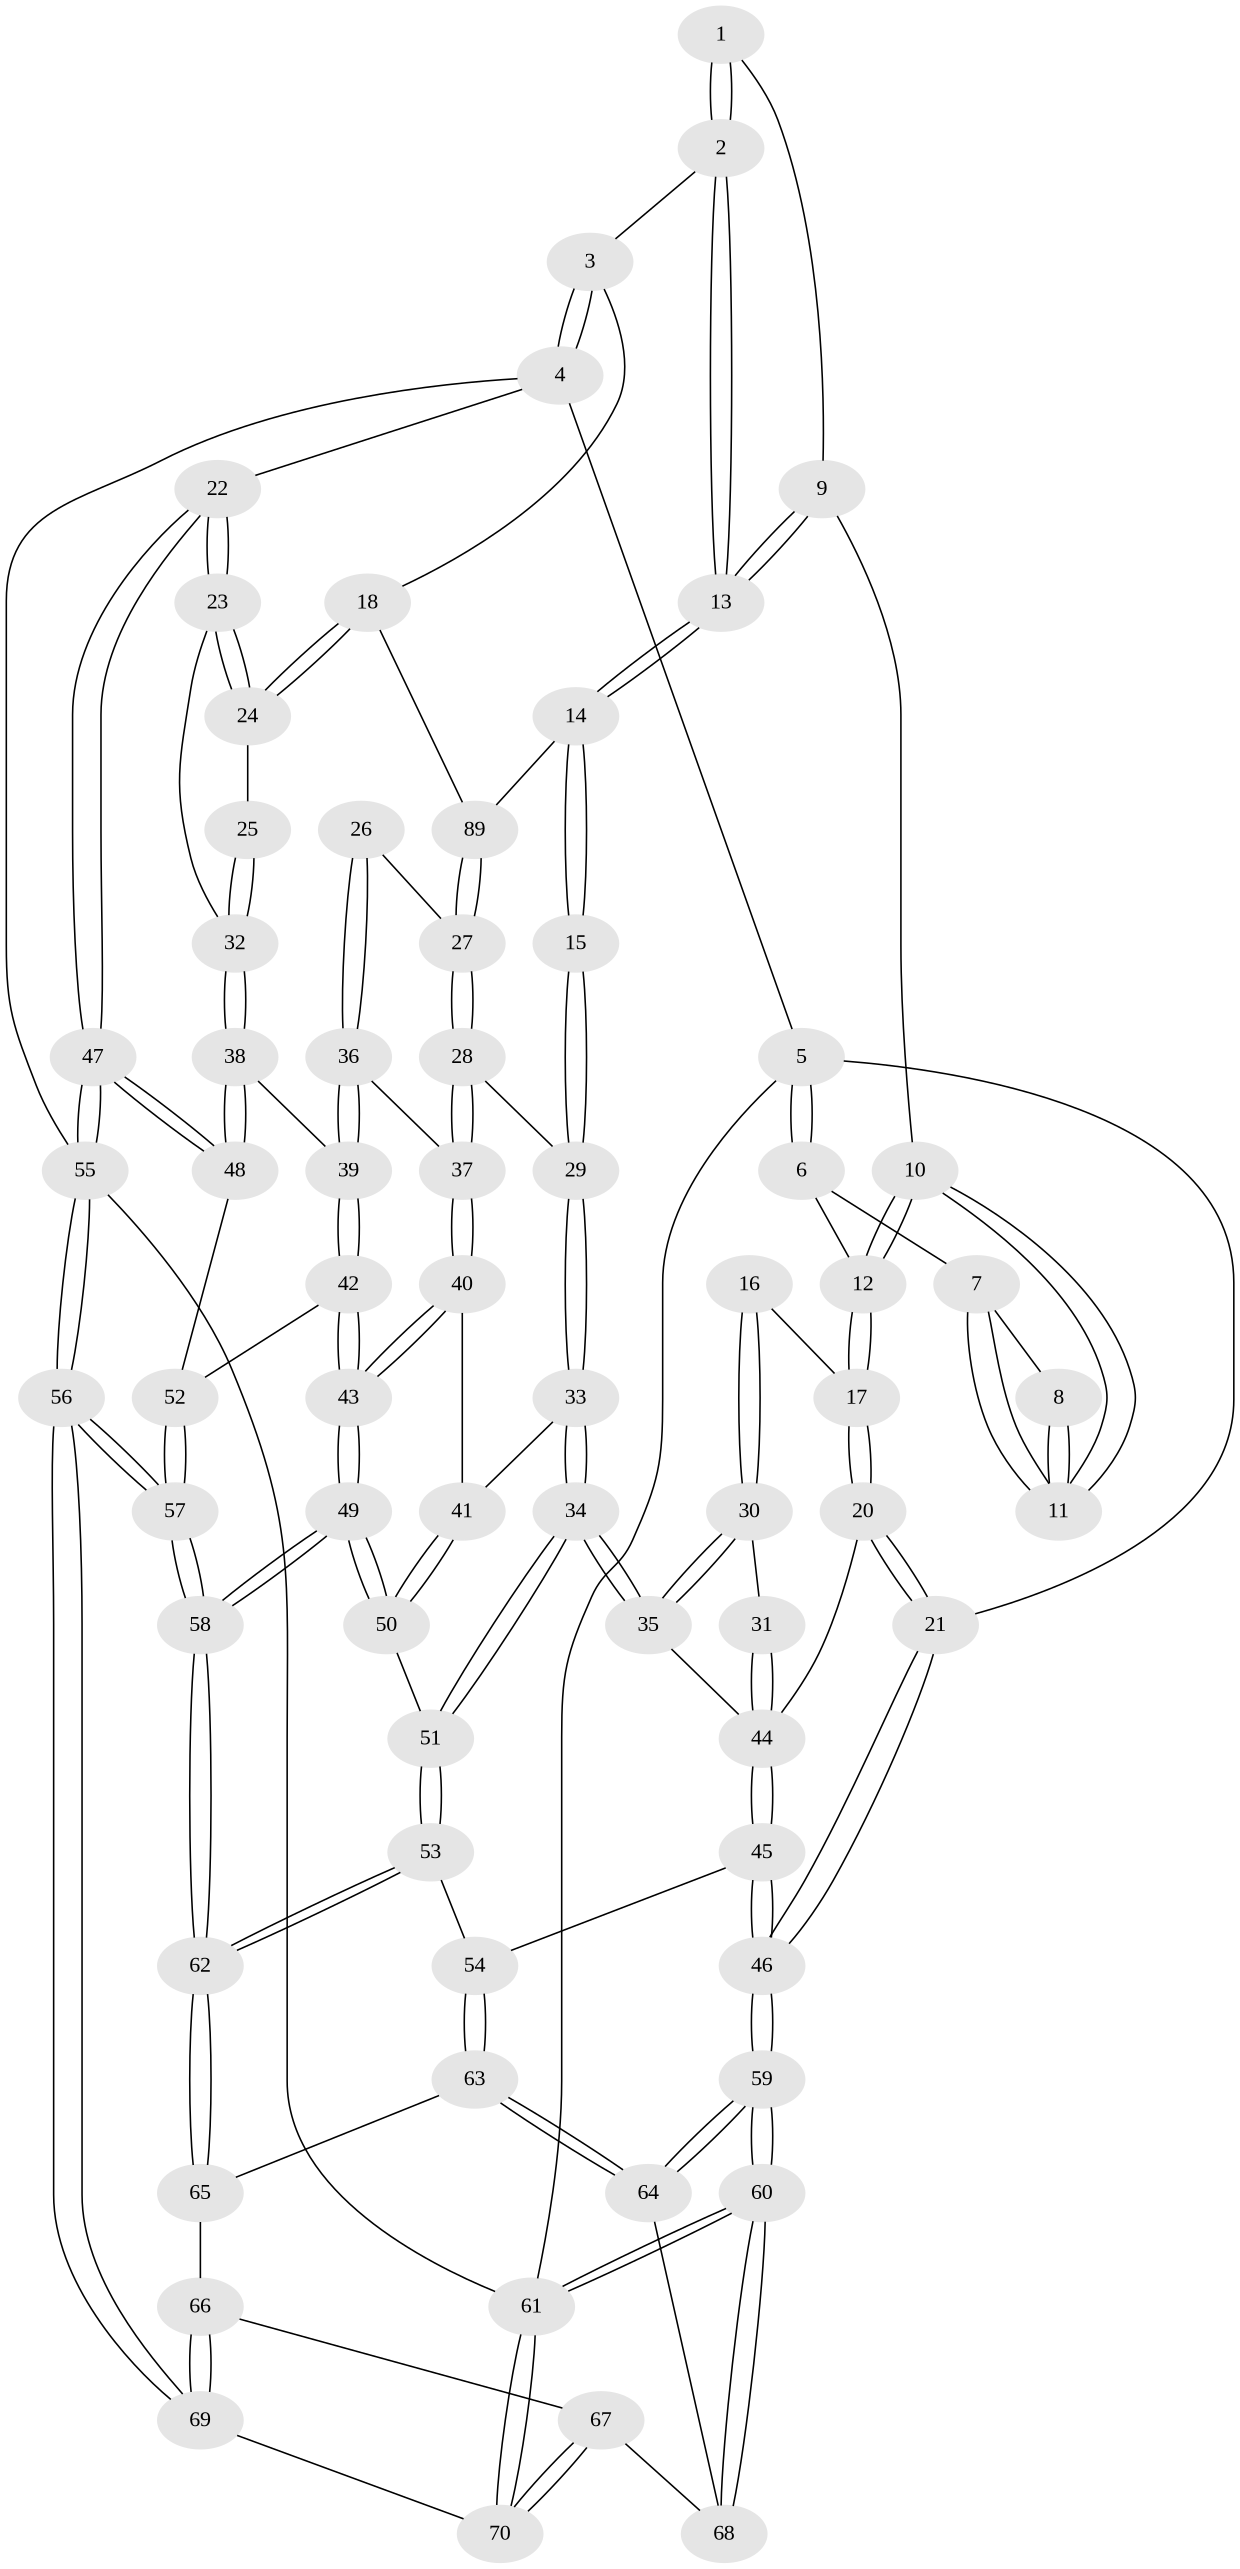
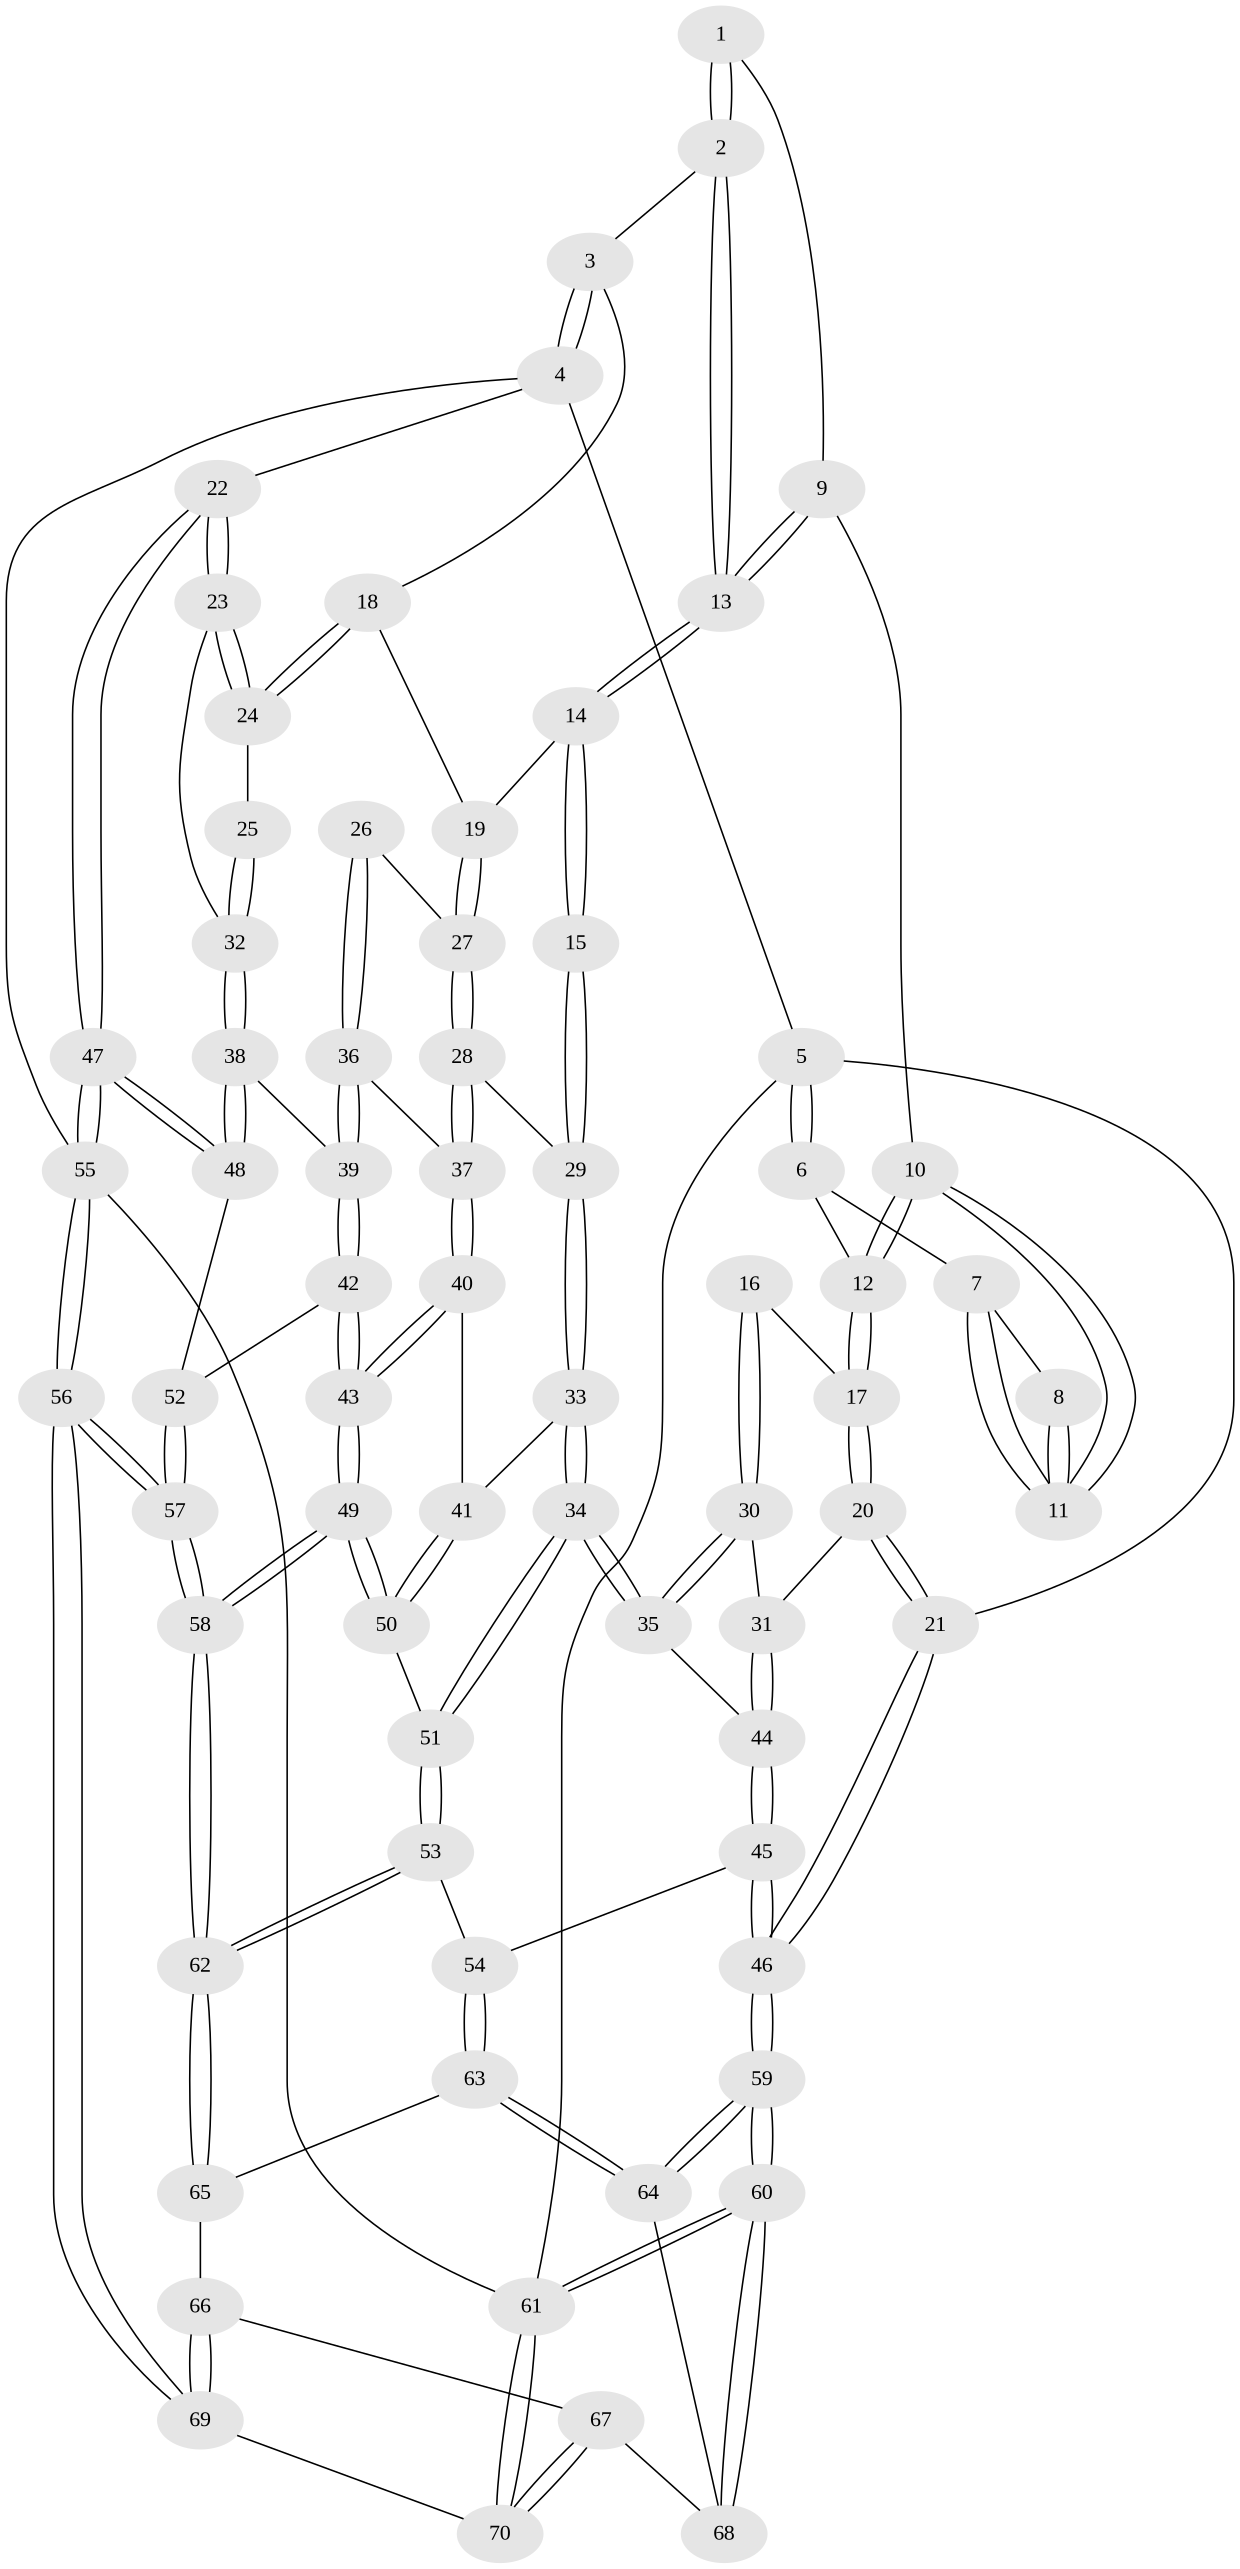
(475, 830) -> (475, 830)
(829, 1631) -> (813, 1568)
